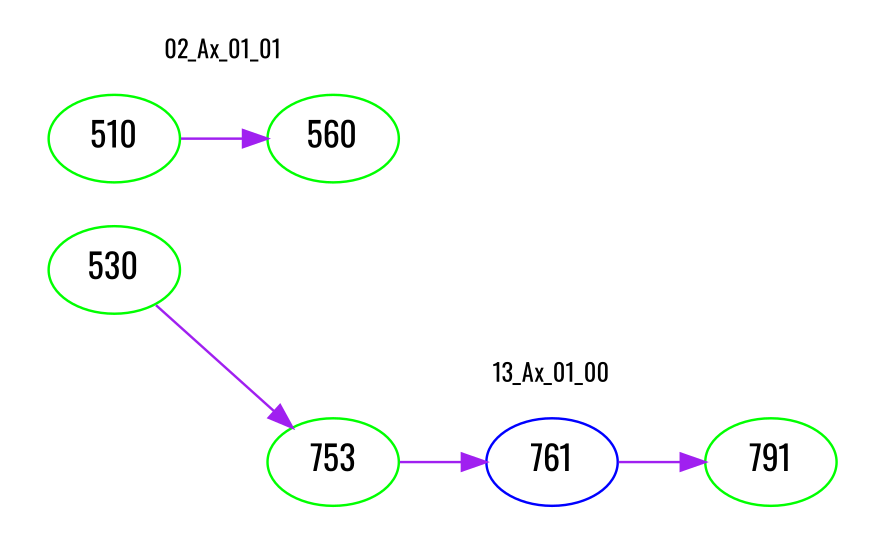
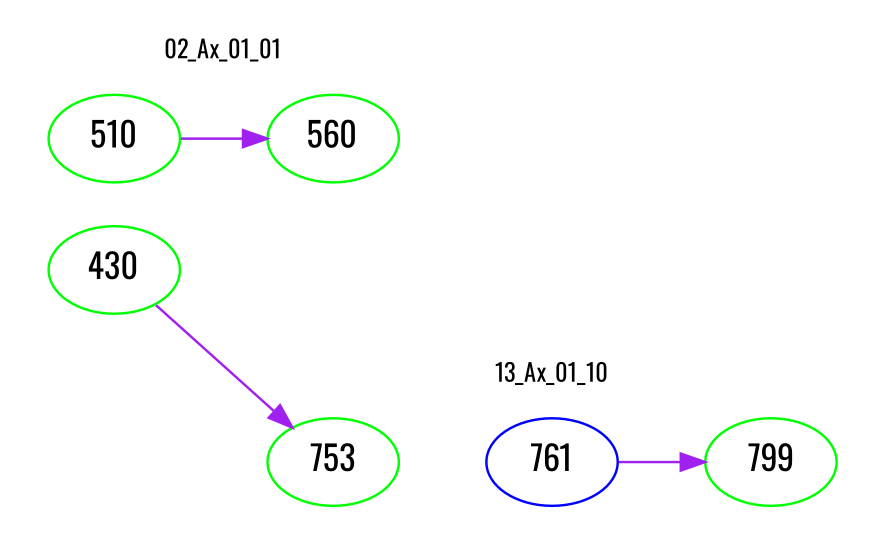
(114, 270) -> (114, 270)
(552, 376) -> (552, 376)
(431, 462) -> none
(771, 462) -> (771, 462)
